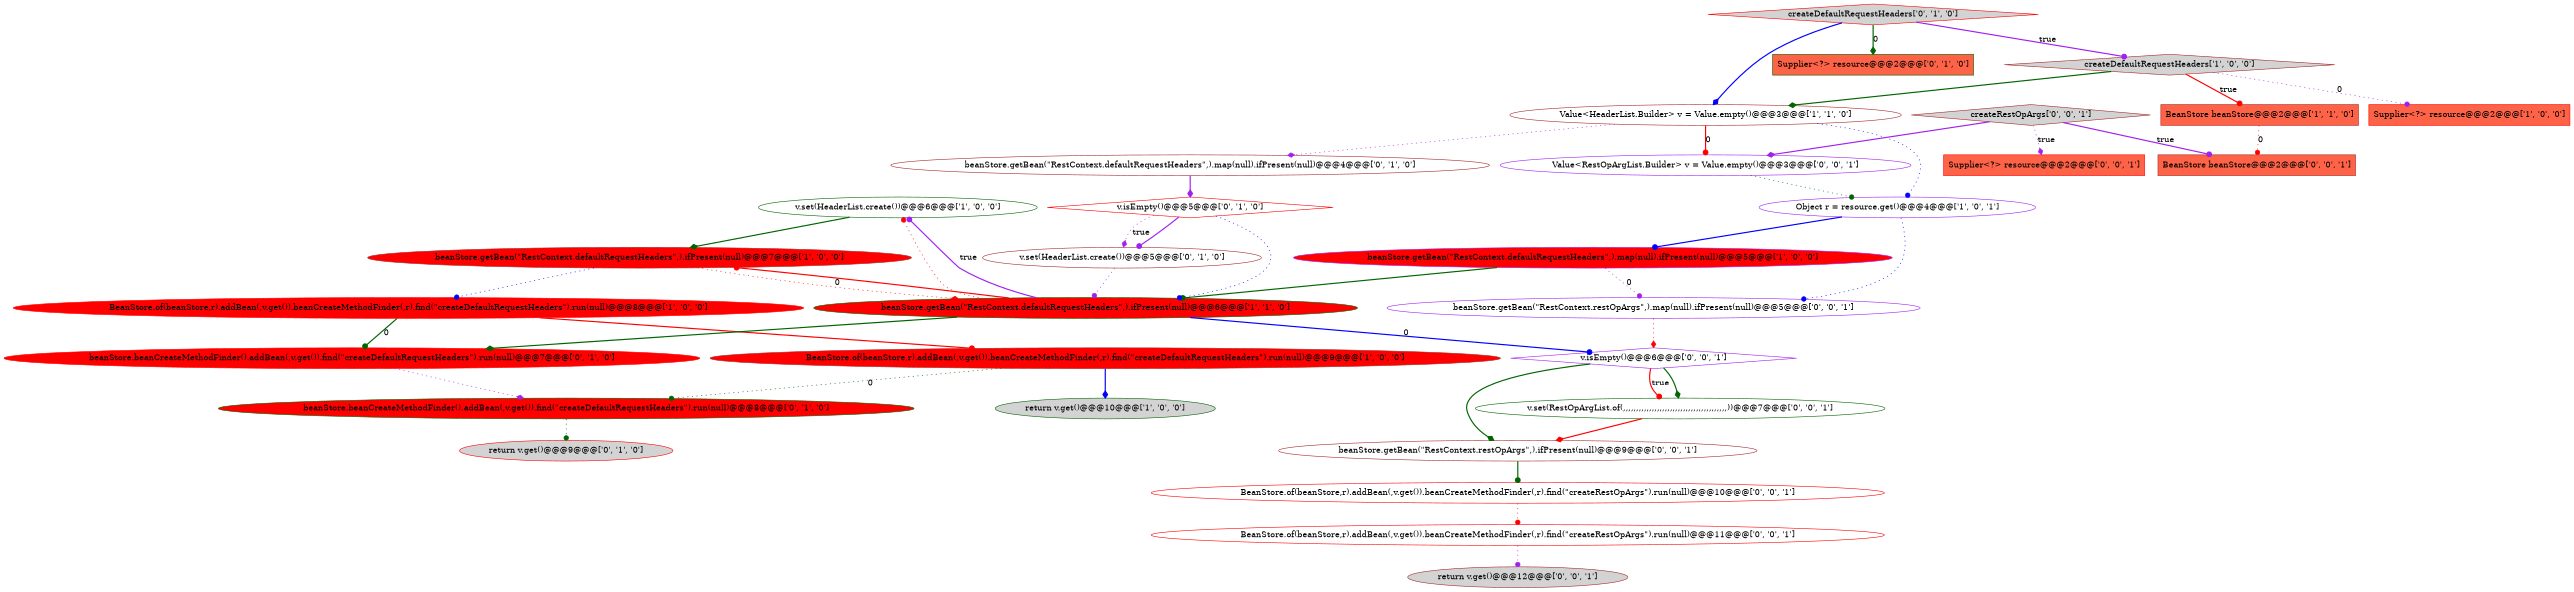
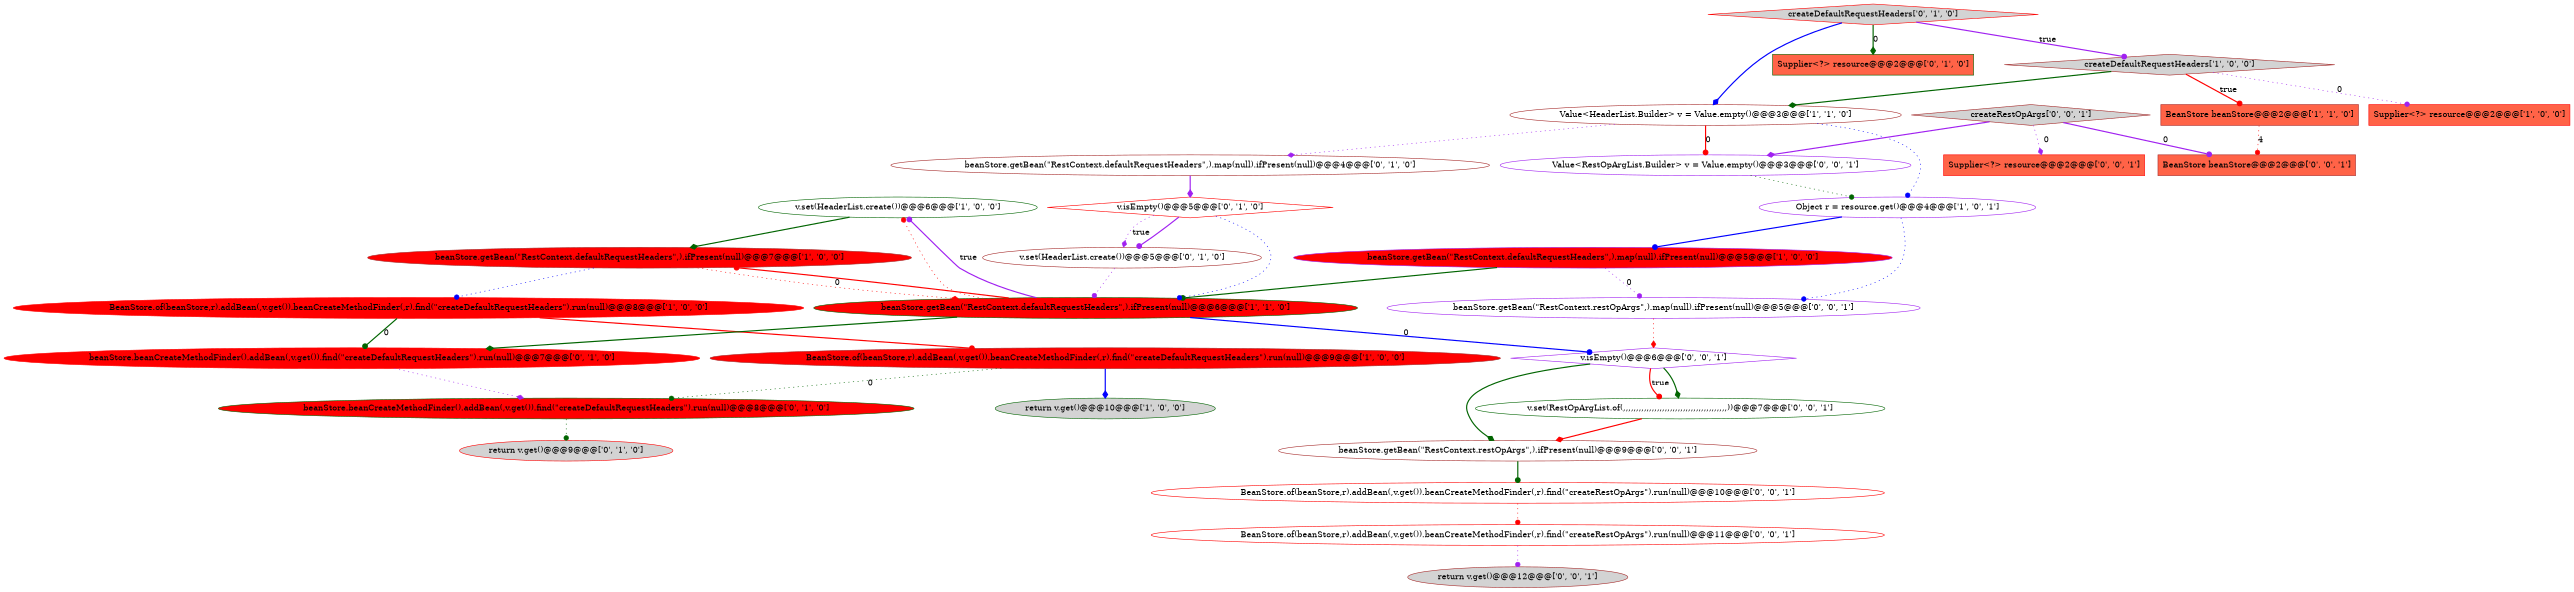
(2047, 140) -> (2047, 140)
(2166, 140) -> (2166, 140)
(2261, 140) -> (2261, 140)
